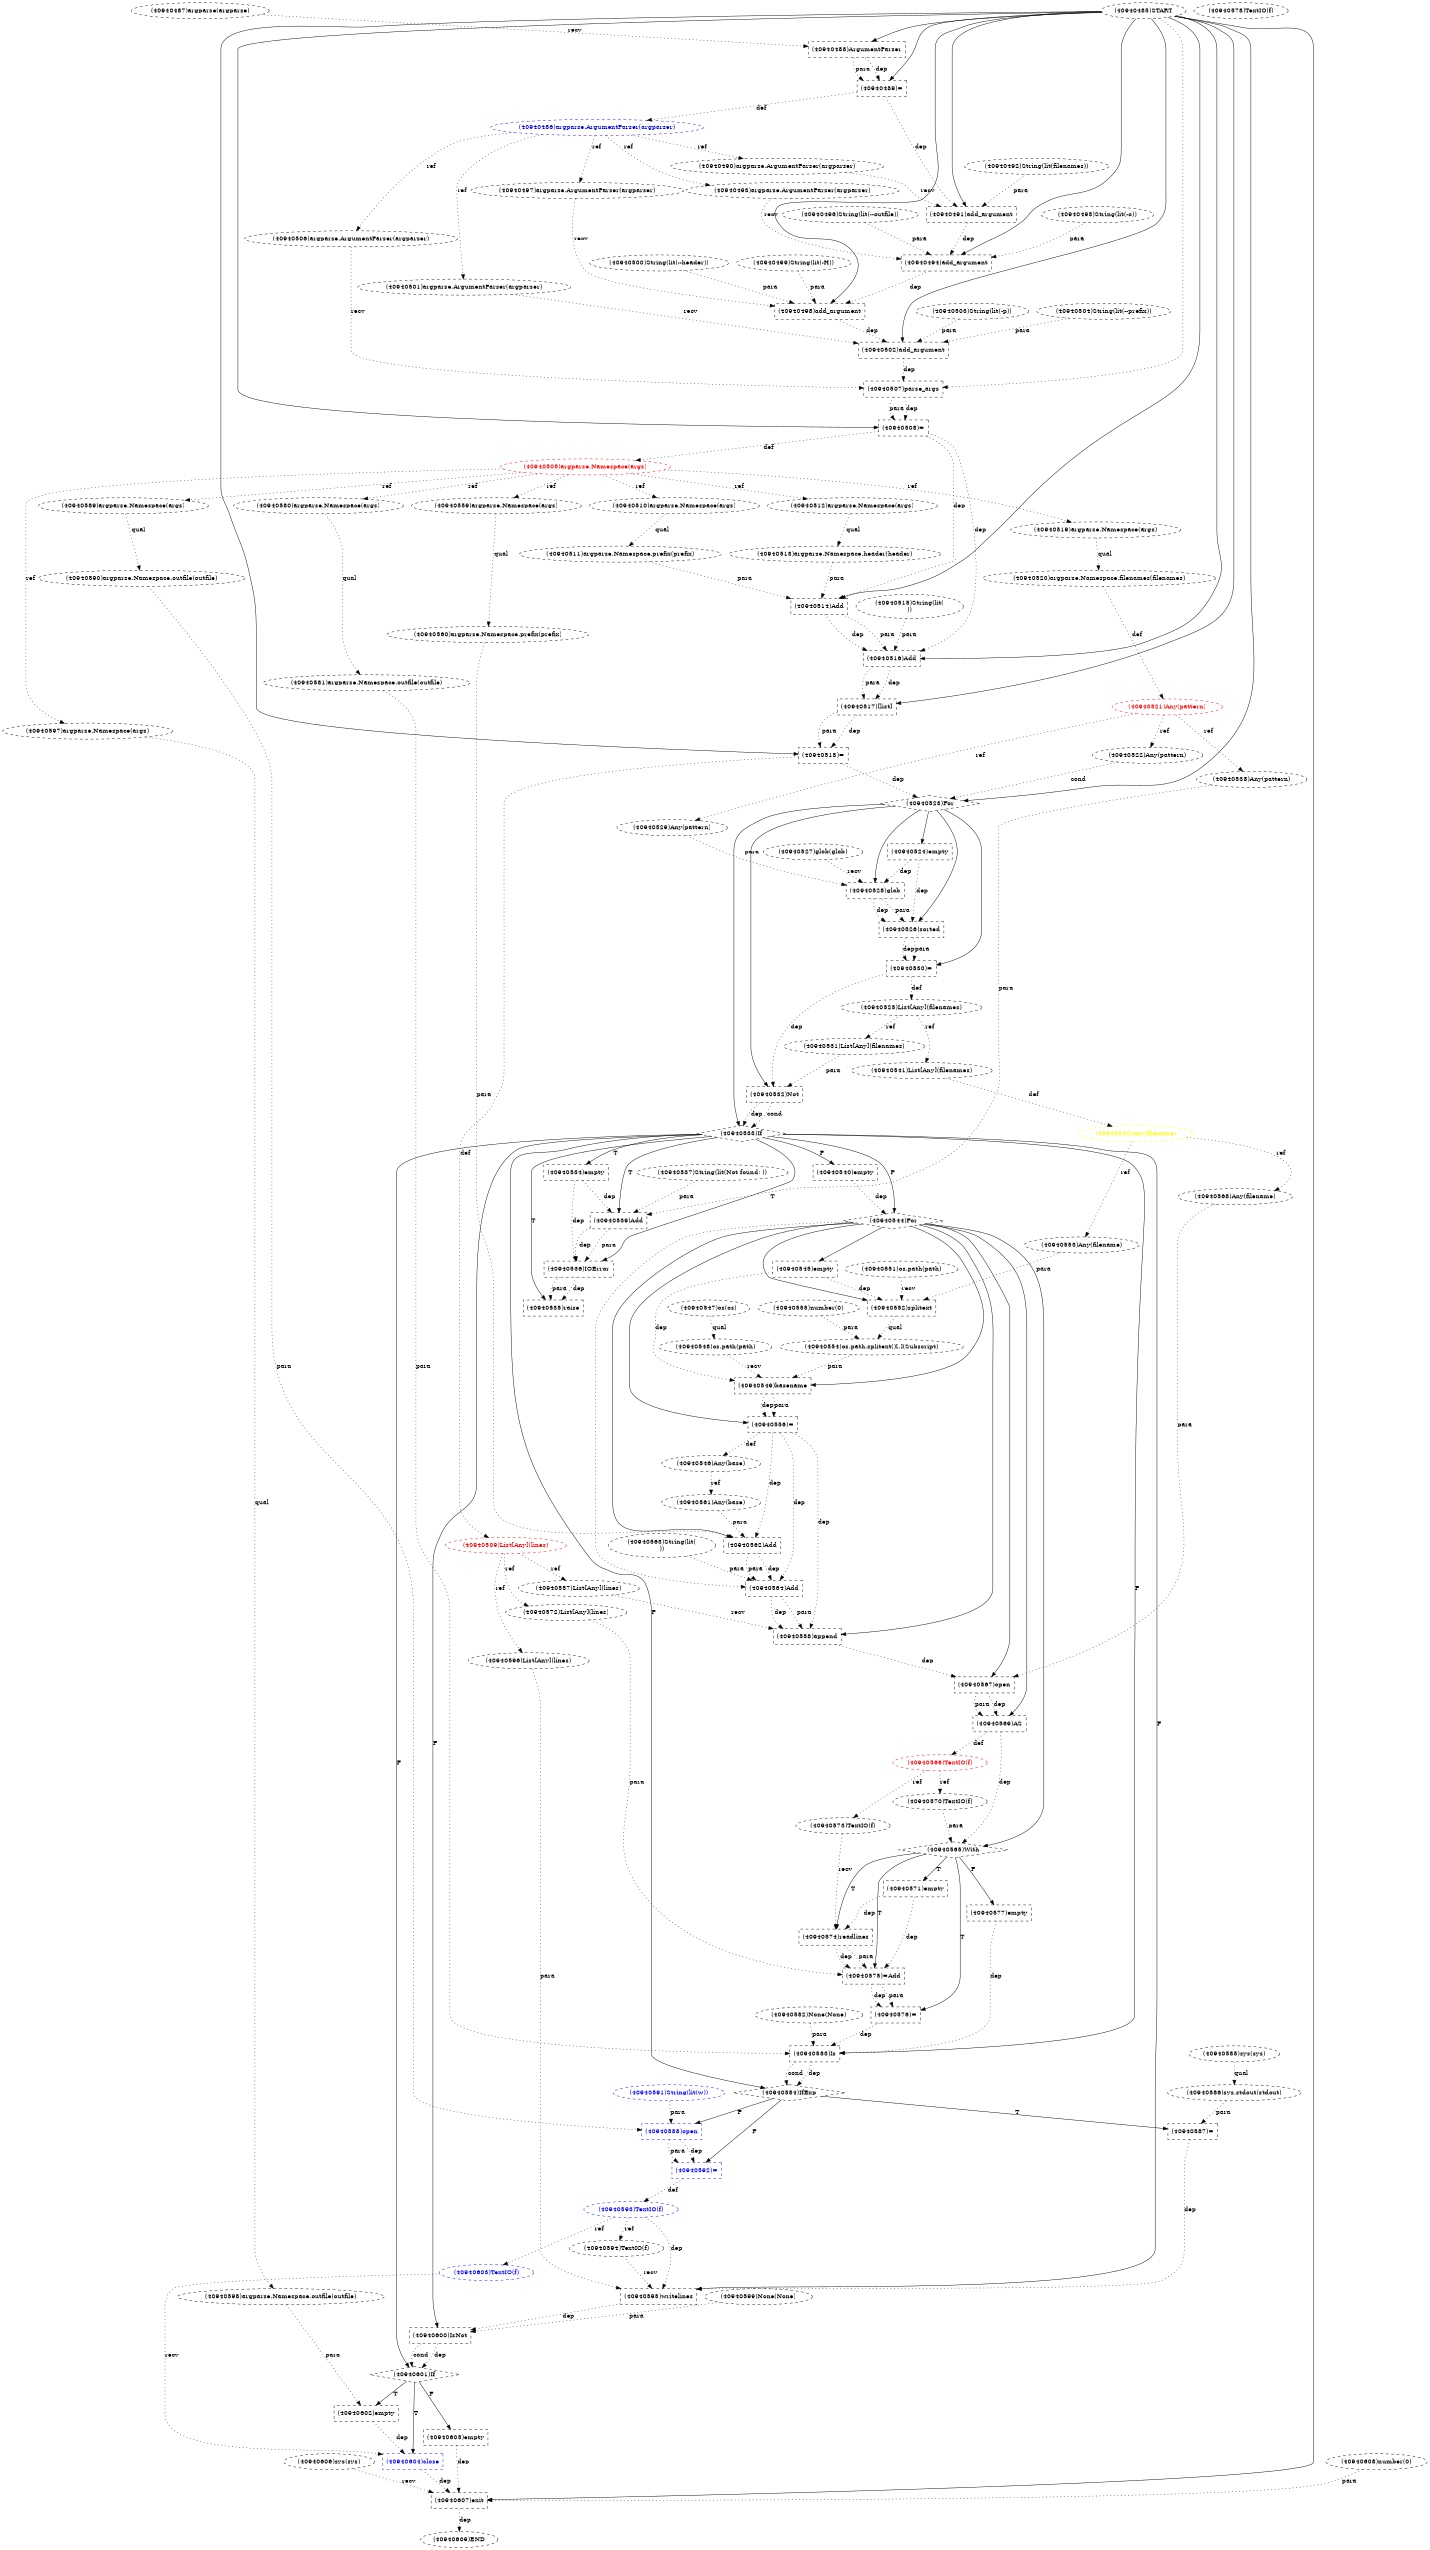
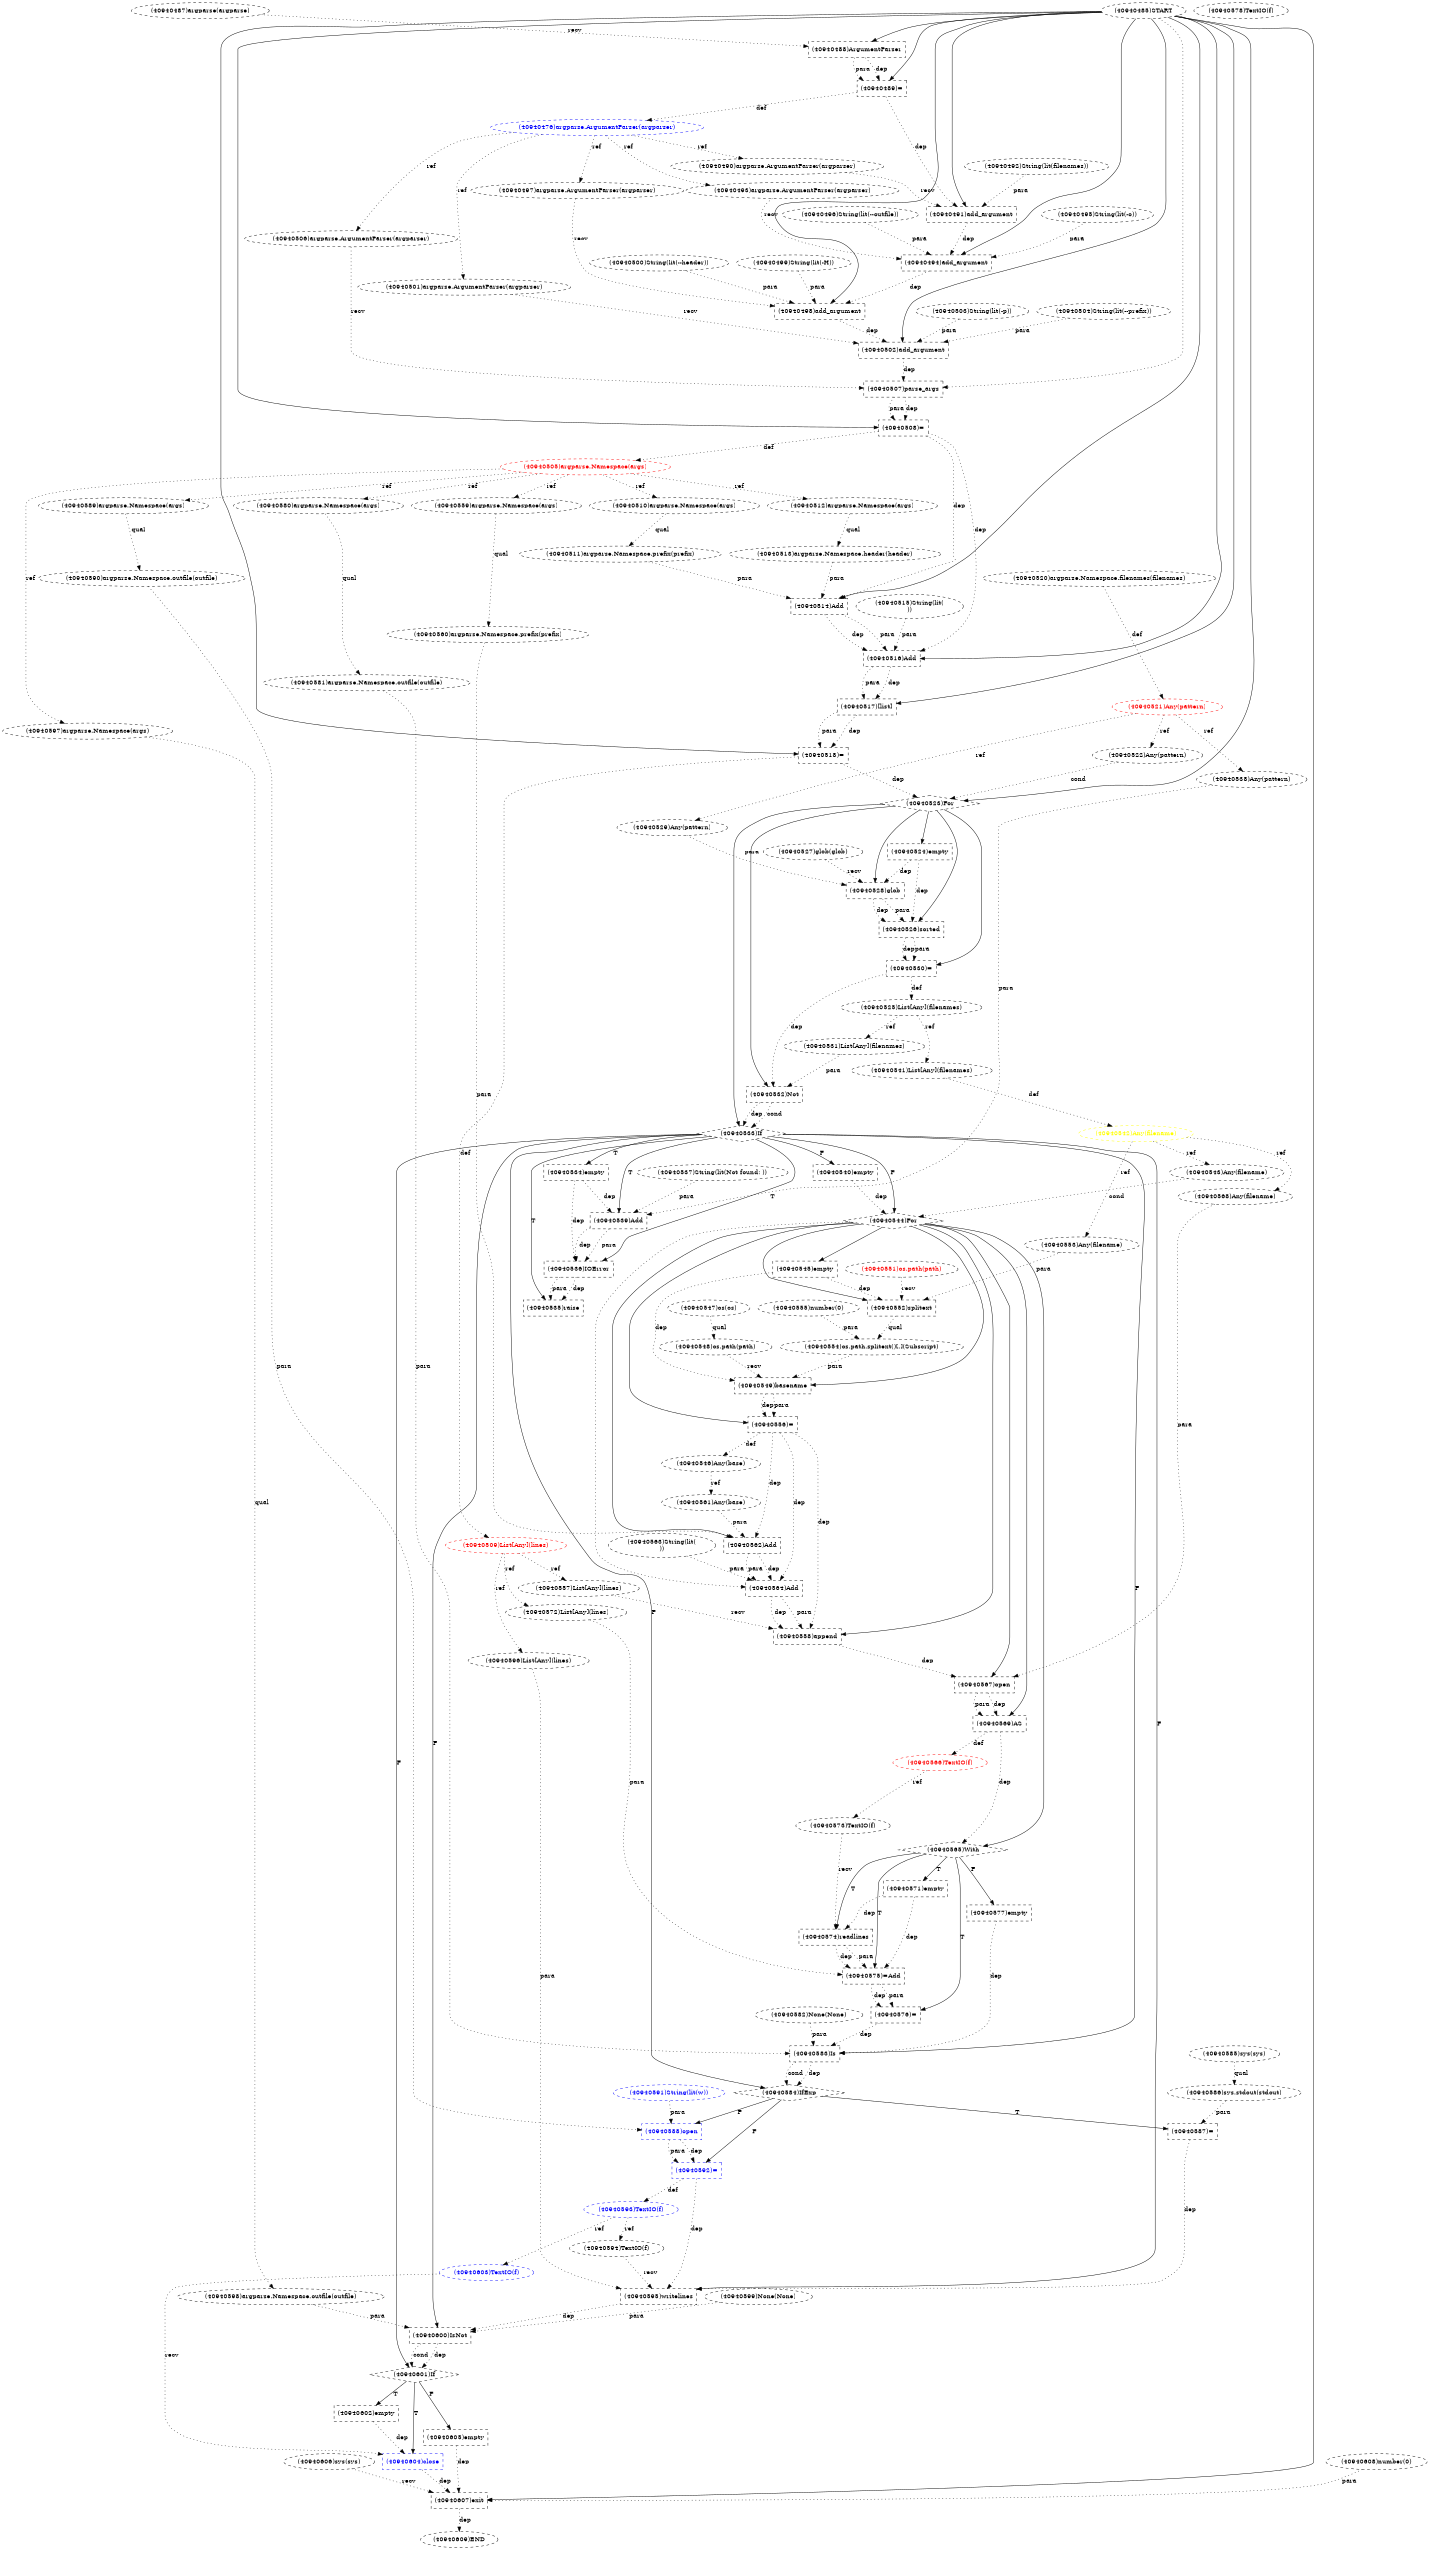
(597, 127) -> (597, 127)
(1096, 530) -> none
none -> (1227, 1173)
(902, 1269) -> (902, 1269)
(940, 1802) -> none
(670, 2246) -> (690, 2234)
(322, 2353) -> (358, 2316)
